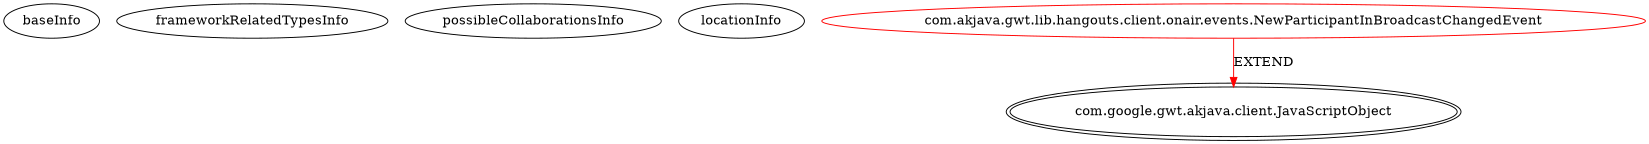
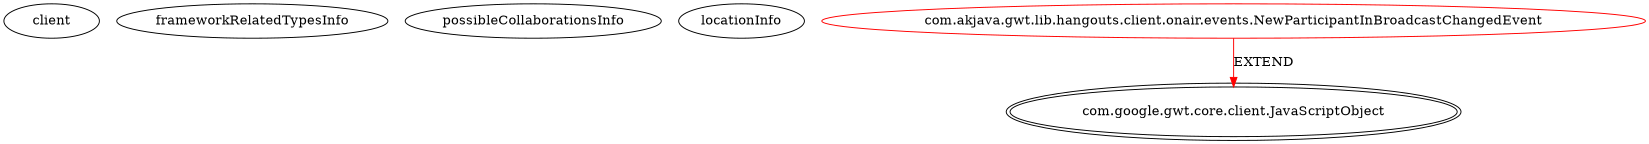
(52, 21) -> (52, 21)
(1234, 112) -> (1234, 112)
